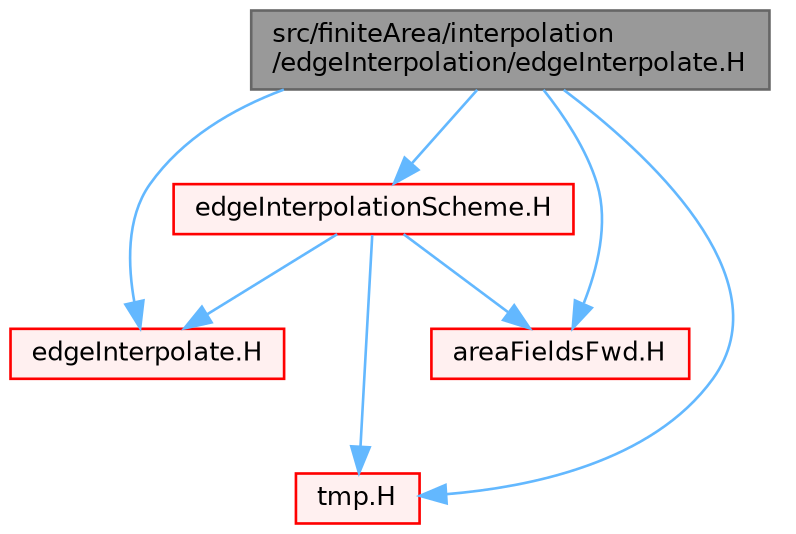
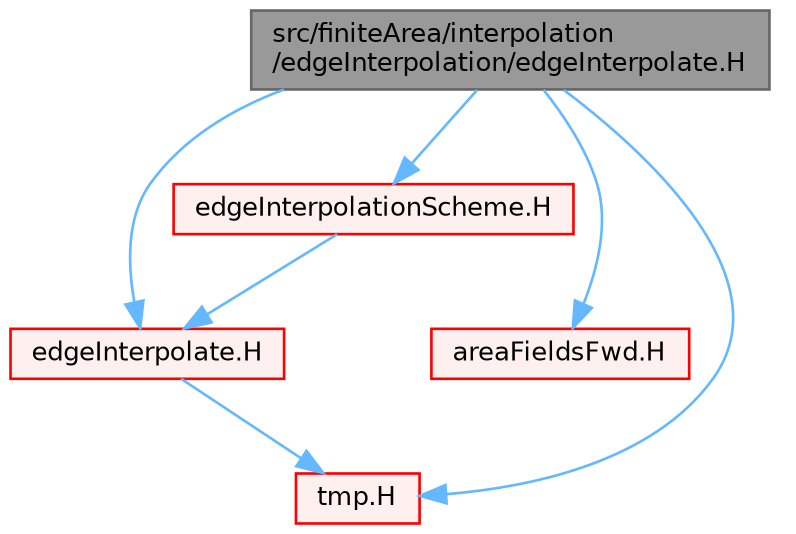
(456, 273) -> none
(366, 341) -> (241, 419)
